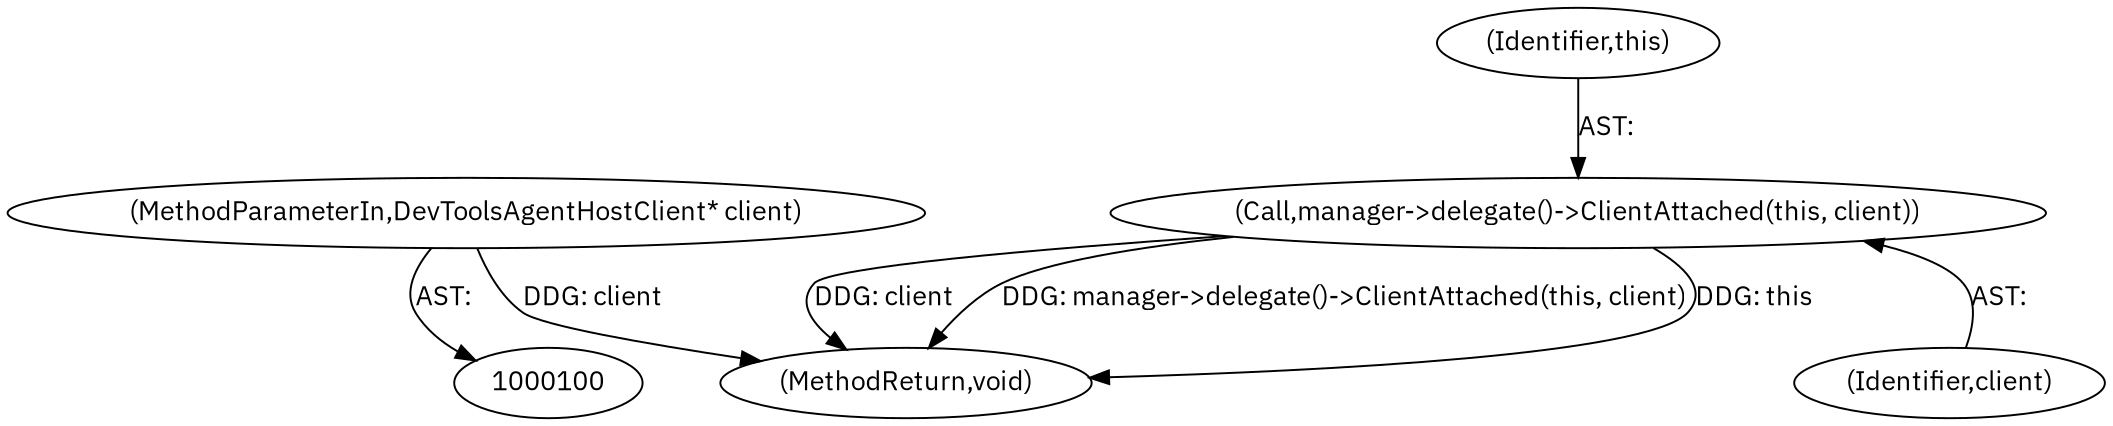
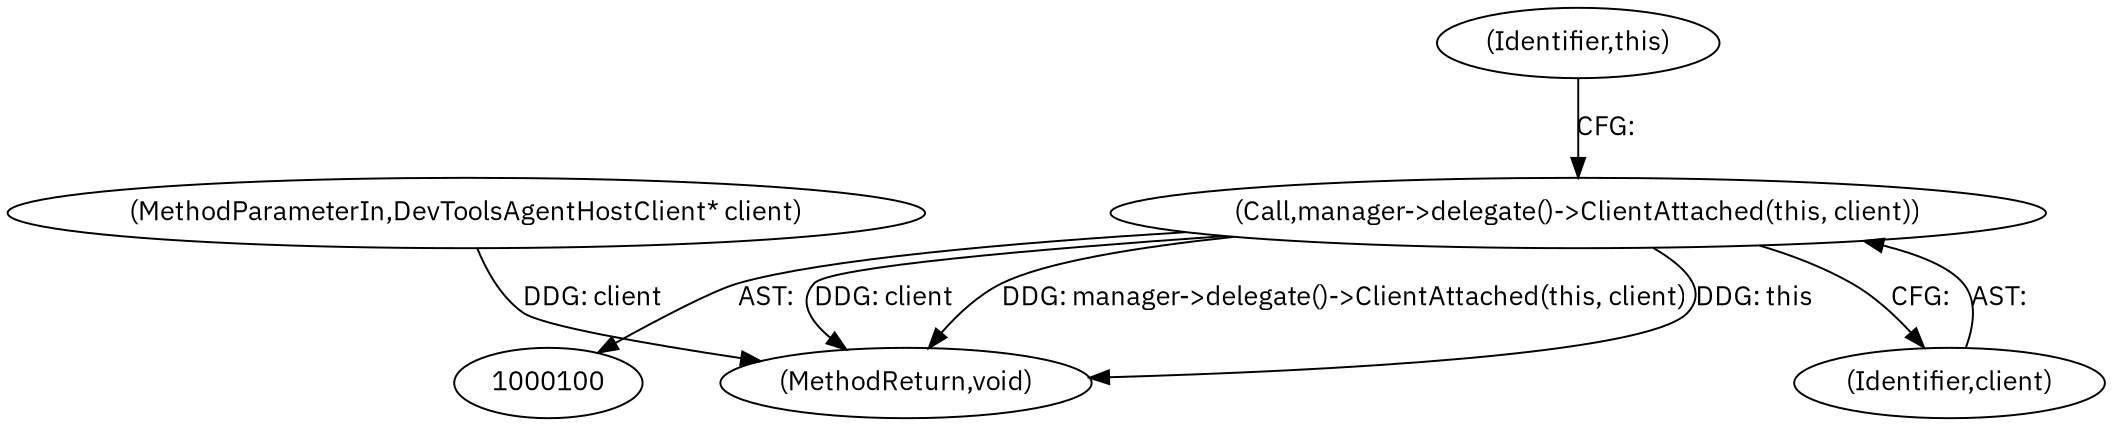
(1610, 128) -> (1610, 128)
none -> (1842, 278)
(413, 307) -> (820, 266)
